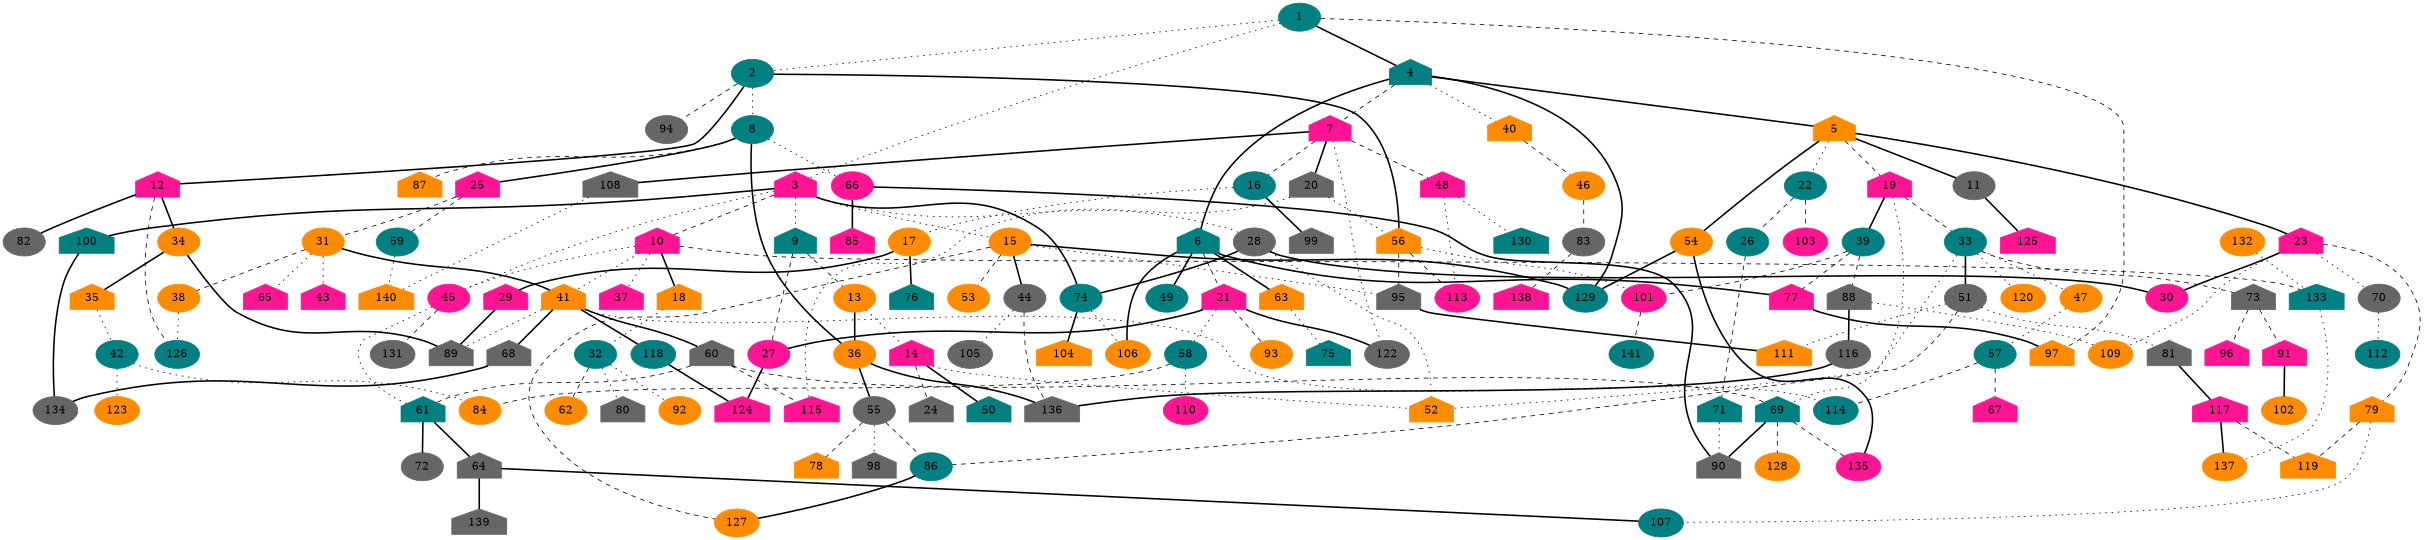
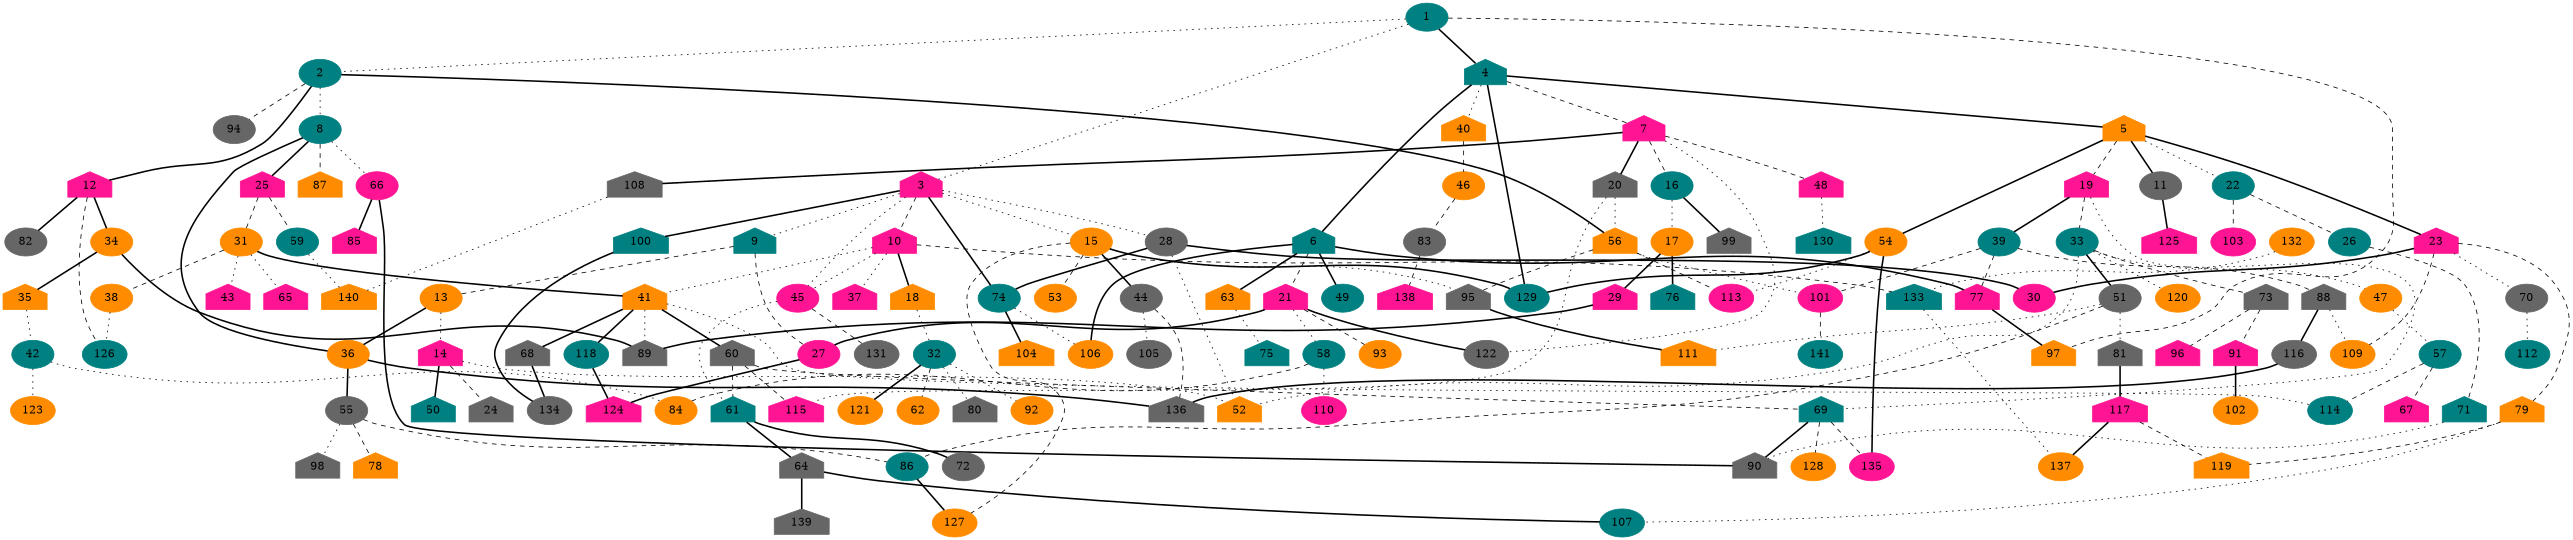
(1450, 243) -> (1811, 273)
(2206, 303) -> (2407, 314)
none -> (860, 411)
